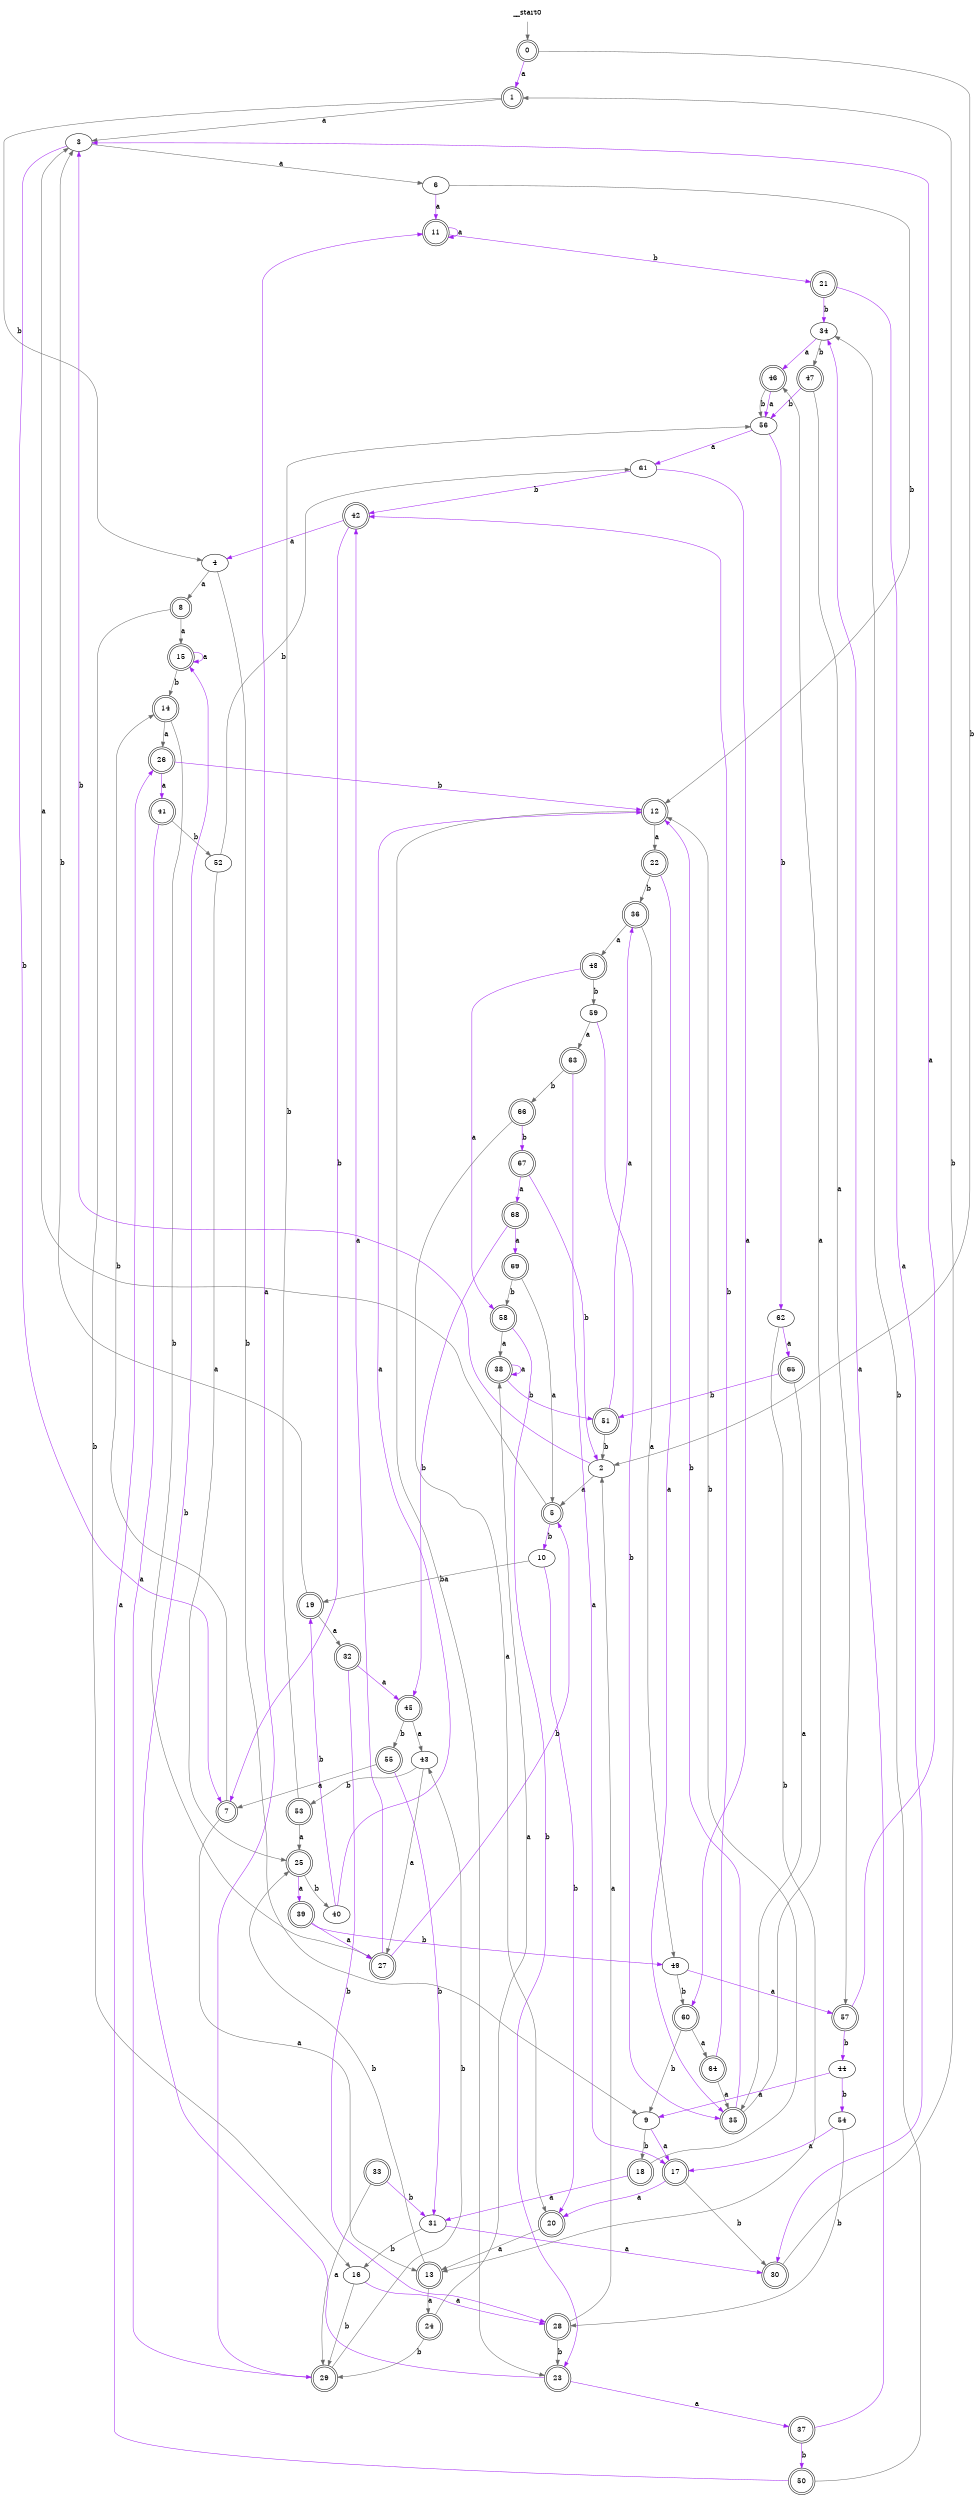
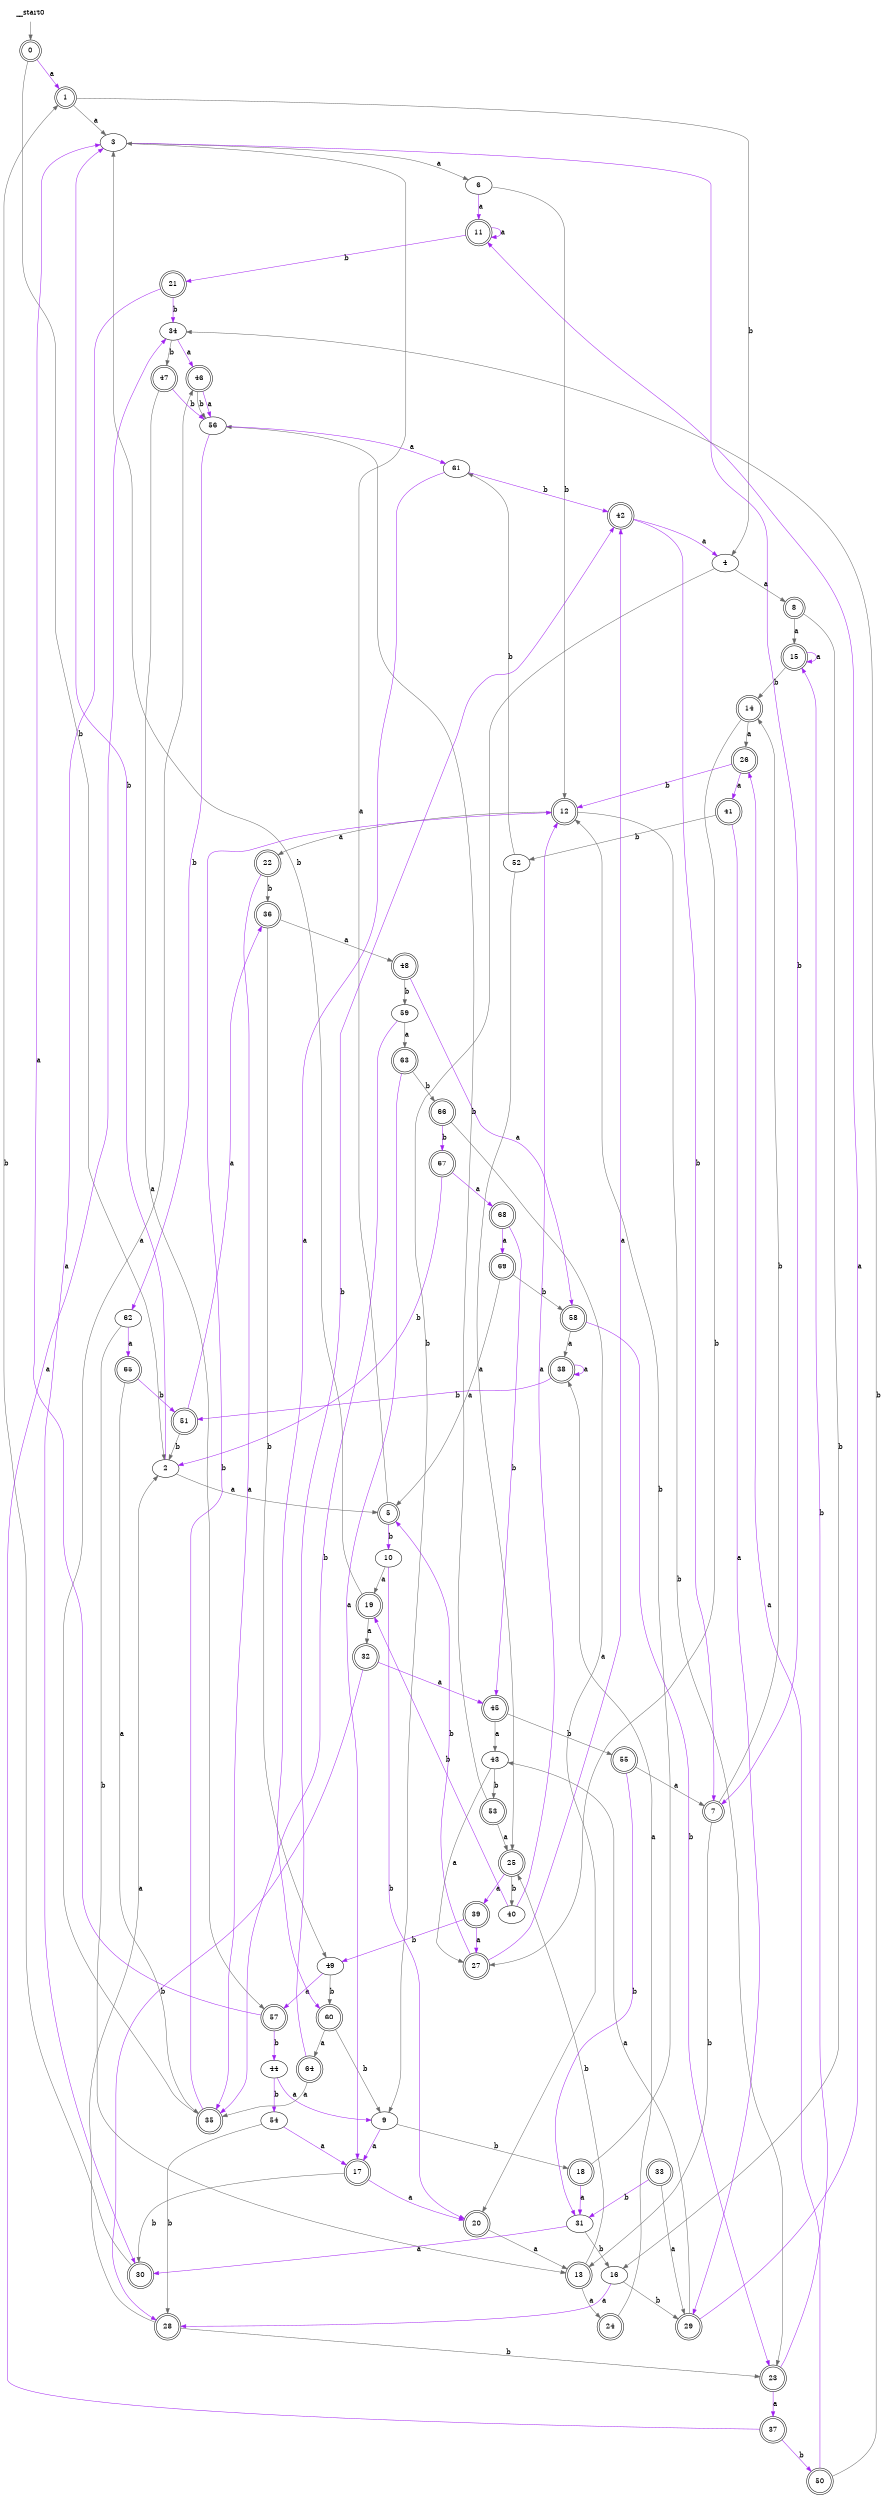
(652, 1447) -> (270, 1447)
(300, 2043) -> (710, 2043)
(463, 2069) -> (625, 2043)
(388, 2367) -> none
